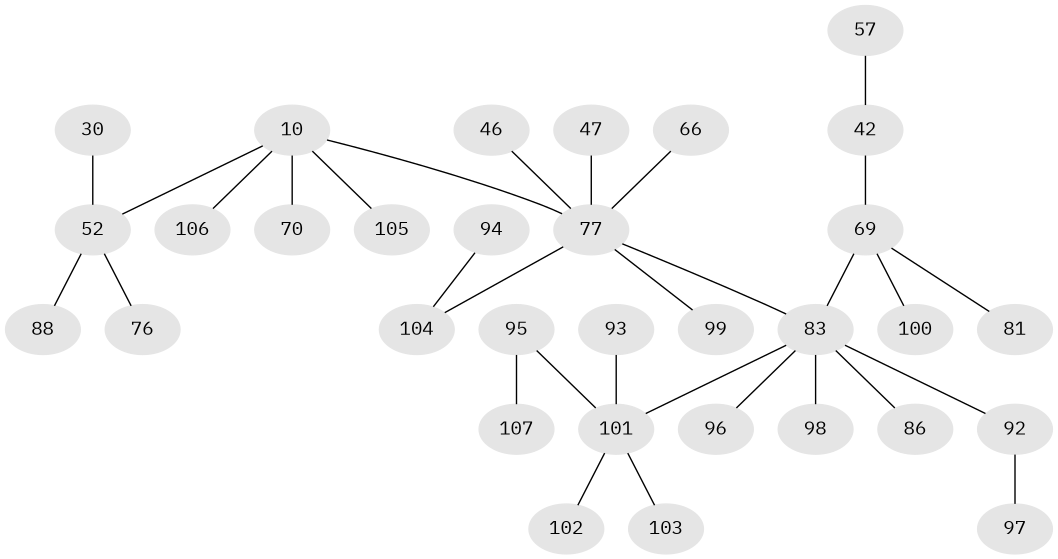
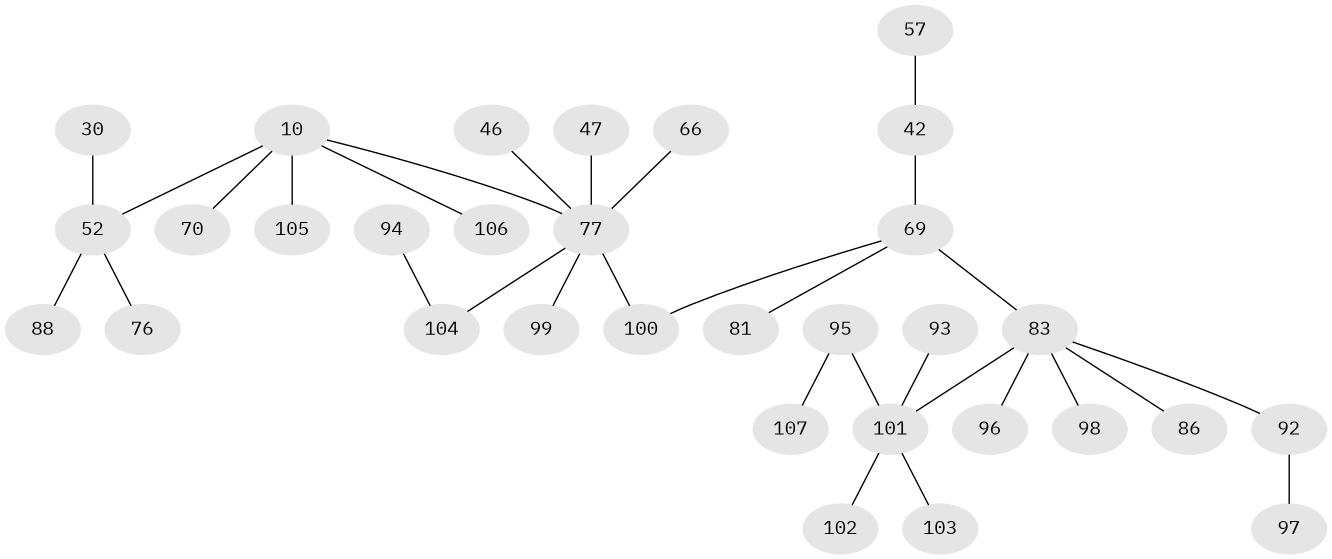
(705, 278) -> (616, 280)
